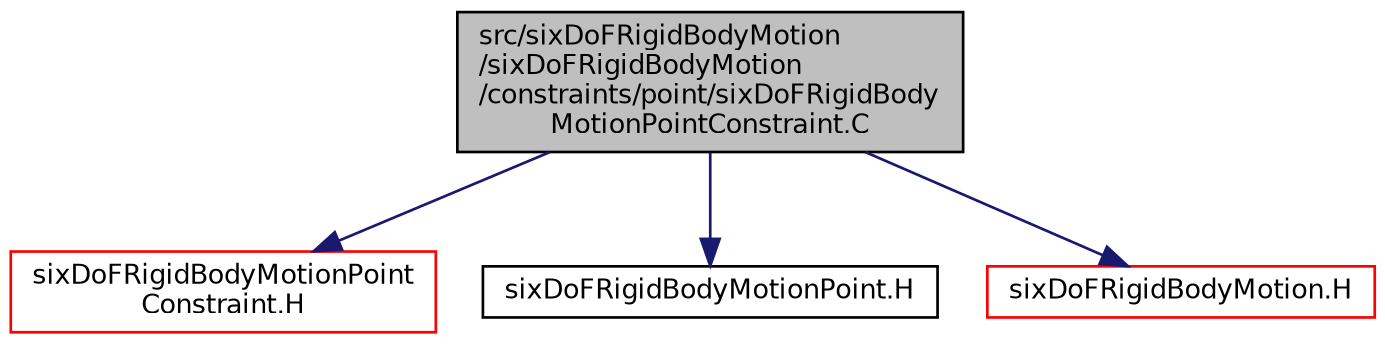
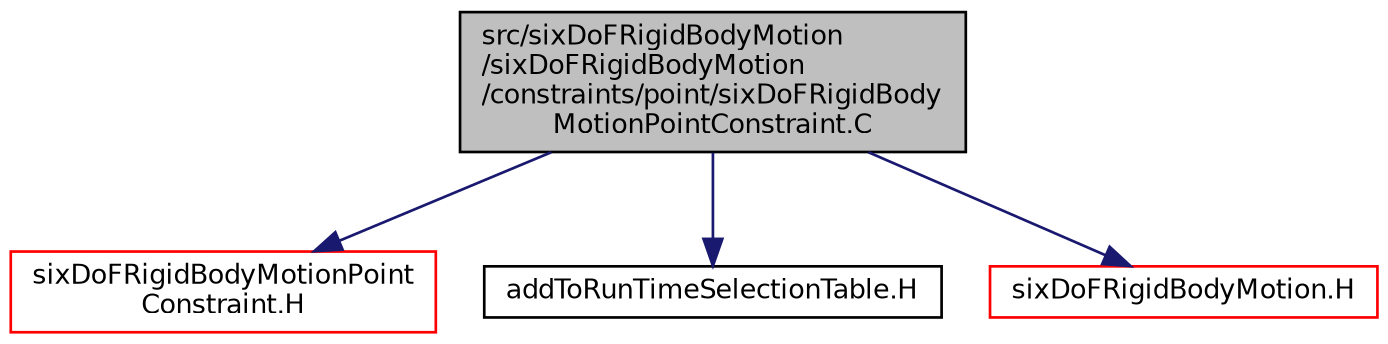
(710, 292) -> (713, 292)
